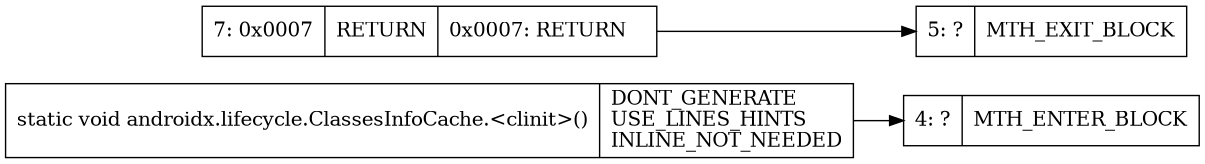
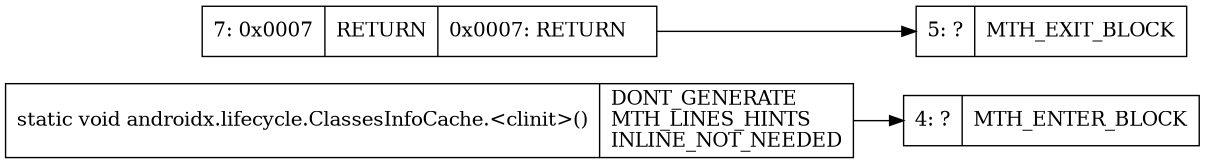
(709, 120) -> (711, 120)
